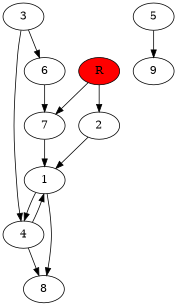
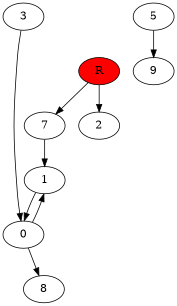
(45, 71) -> none
(75, 150) -> none
(51, 231) -> none
(23, 235) -> (23, 235)
